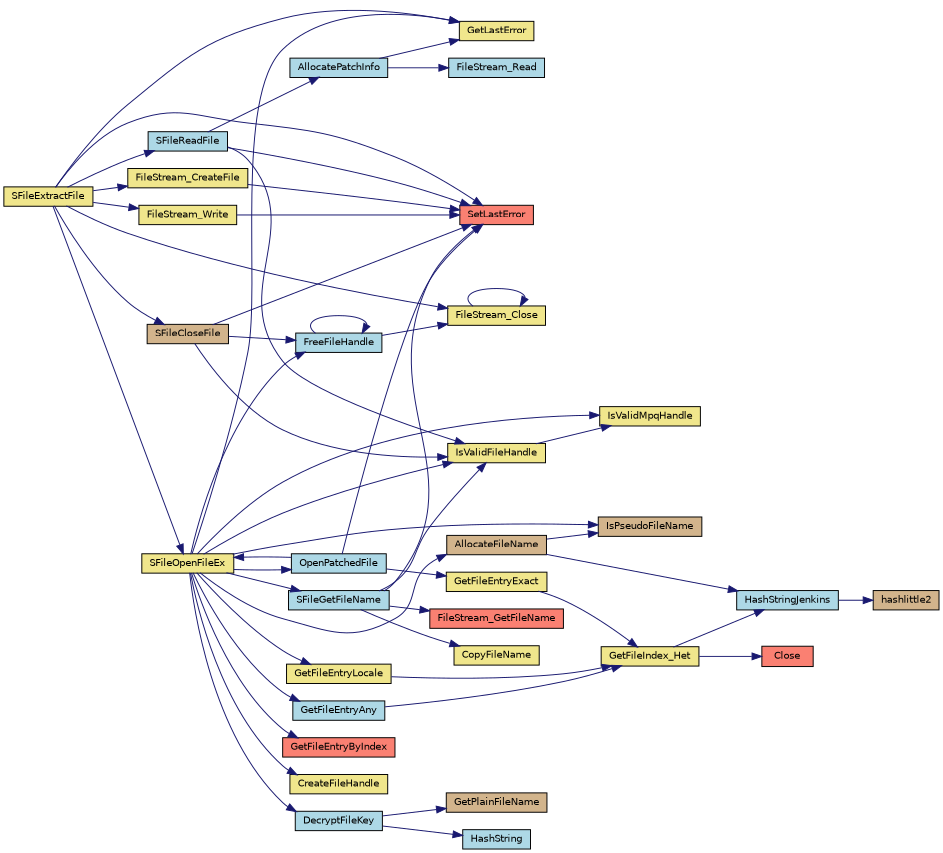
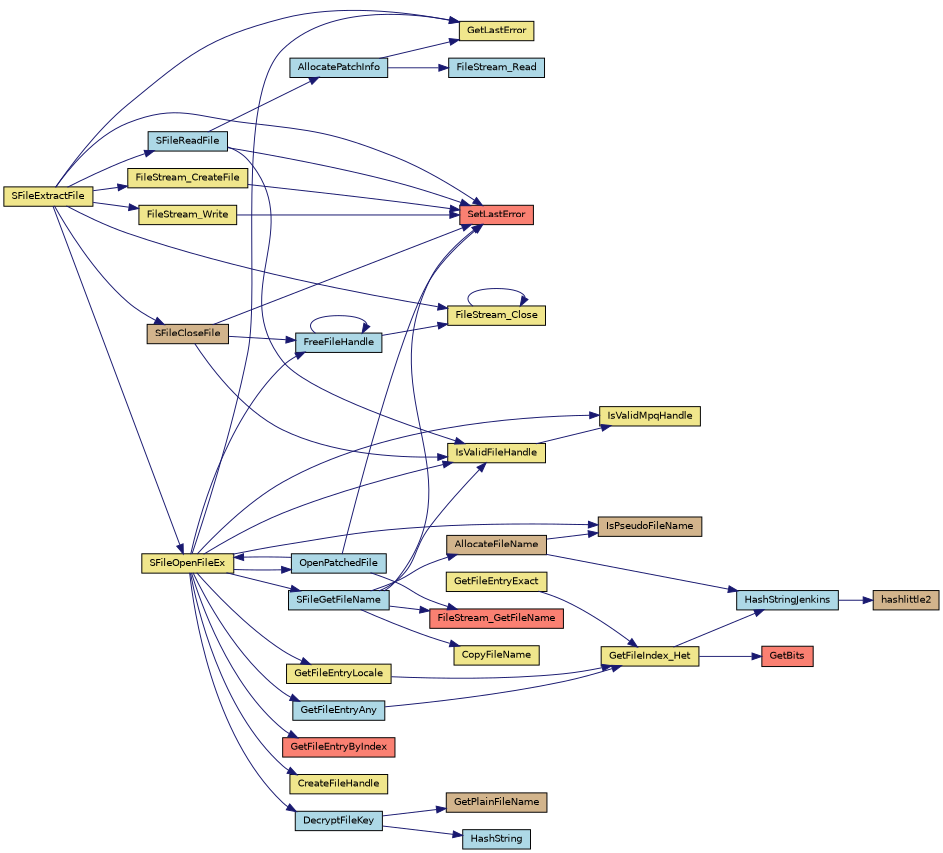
(413, 572) -> (409, 589)
(330, 631) -> (413, 572)
(788, 656) -> (788, 656)
